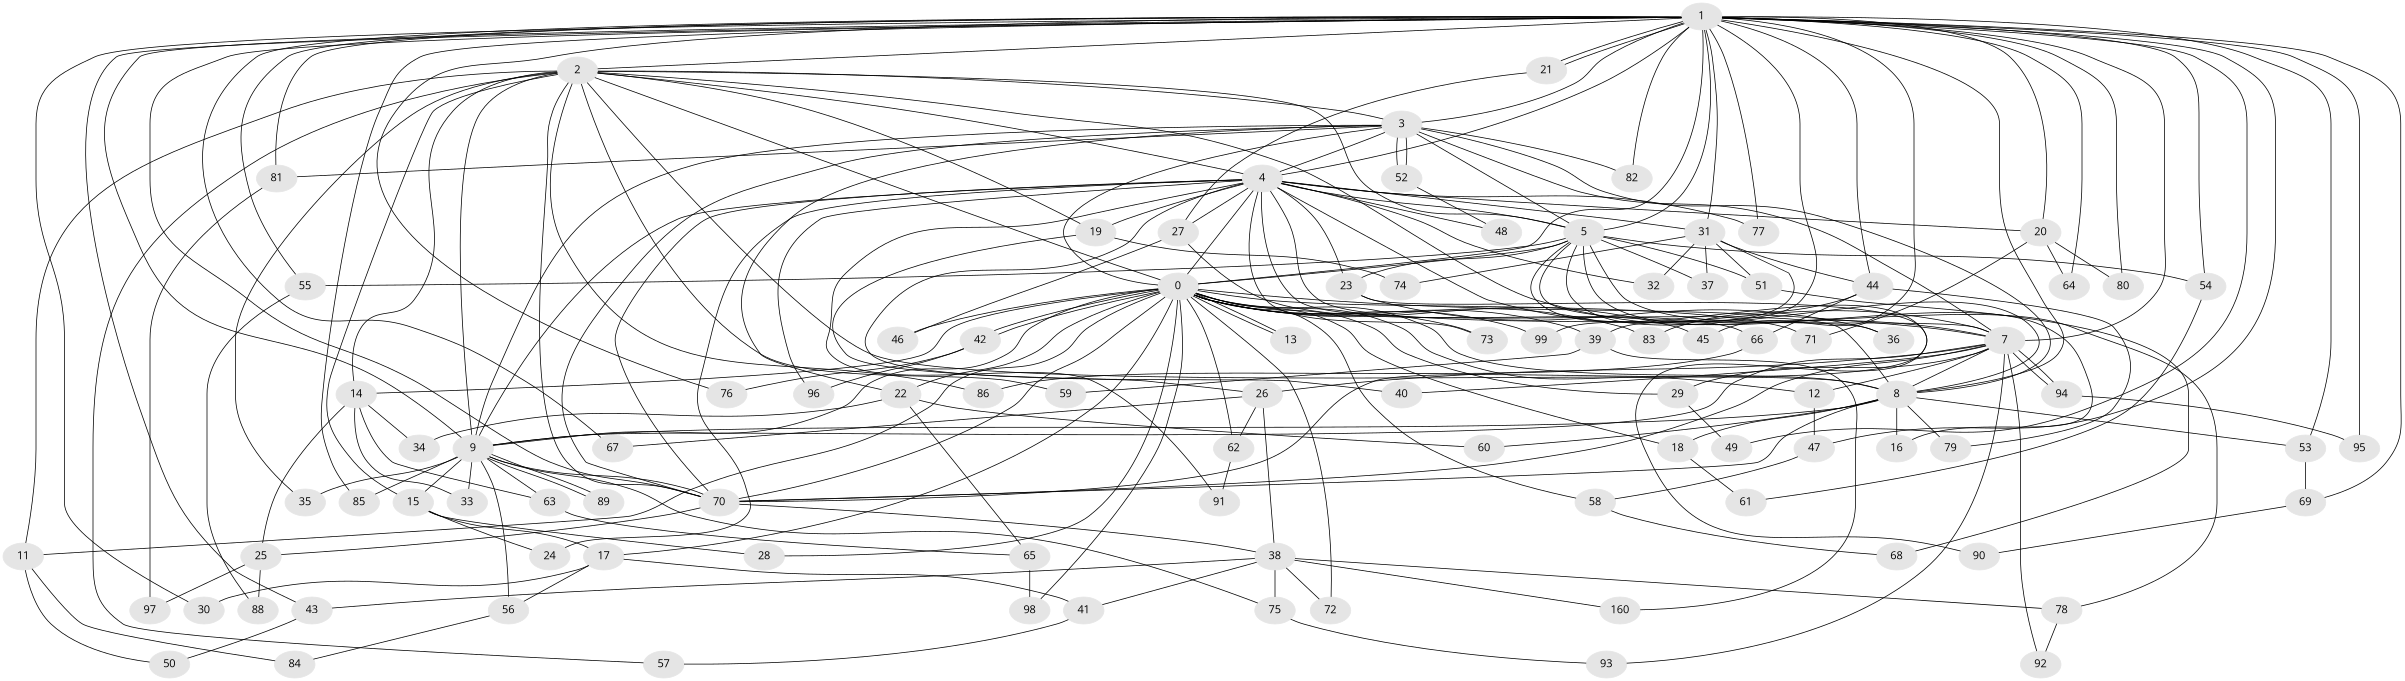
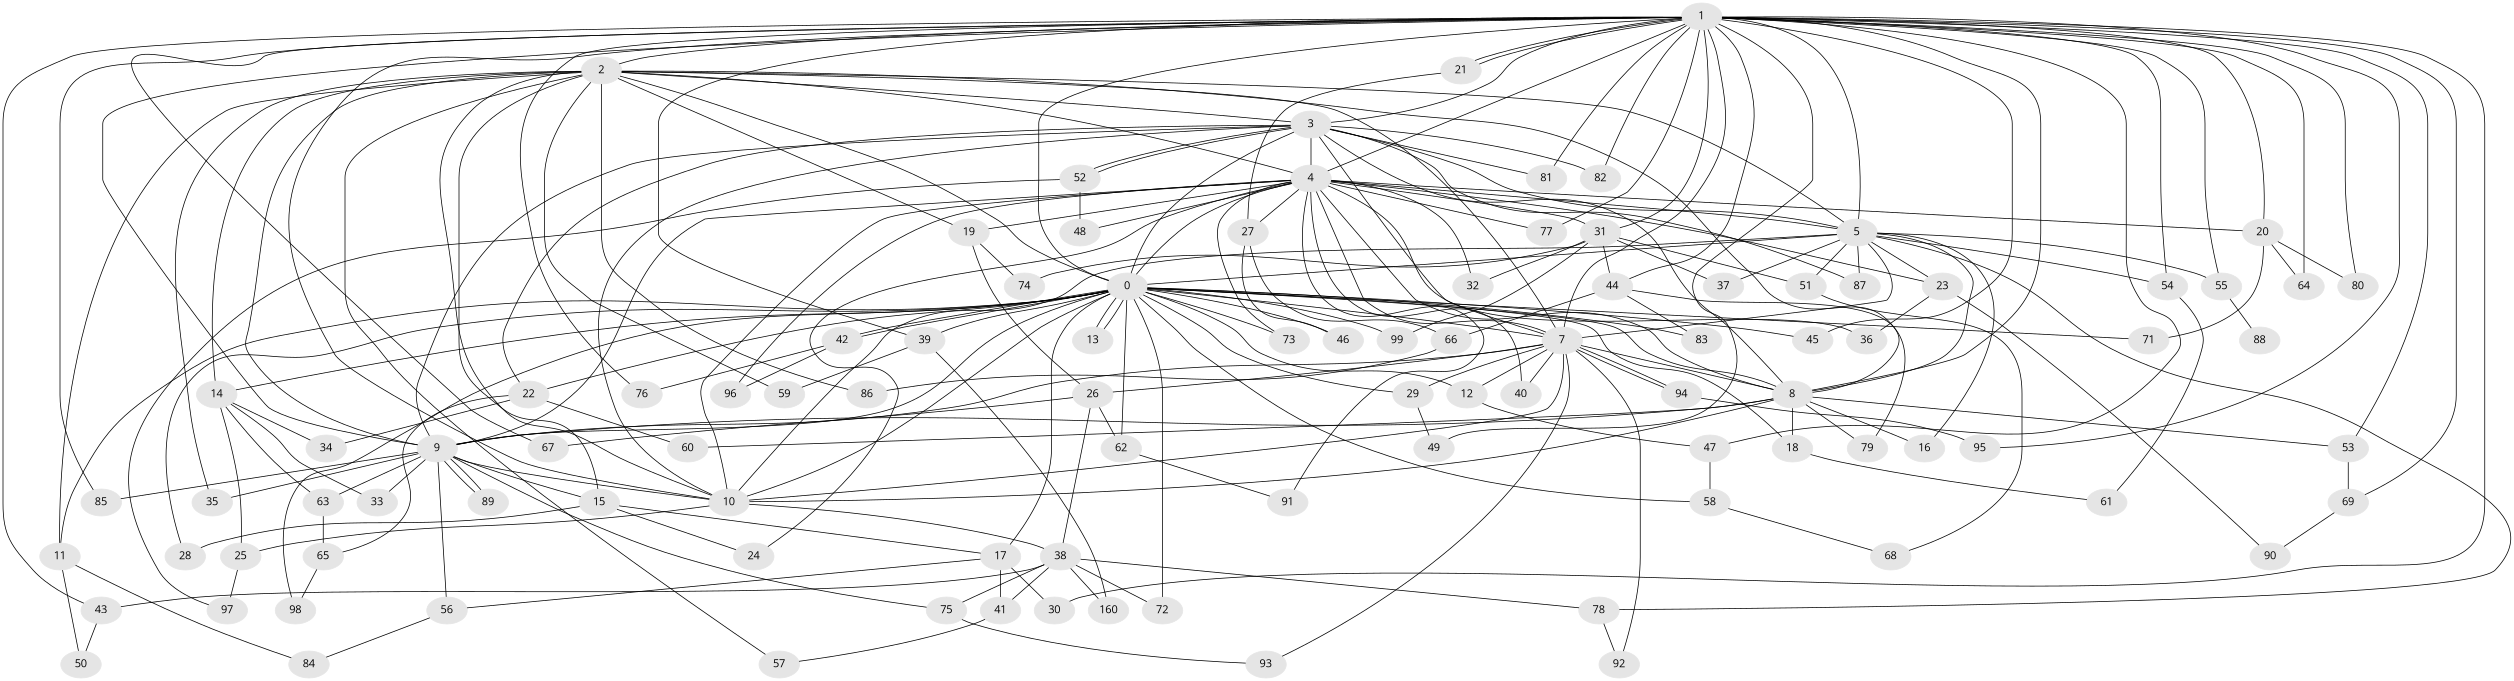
none -> (1860, 286)
(150, 370) -> (433, 247)
(719, 502) -> (729, 502)
(260, 579) -> none
